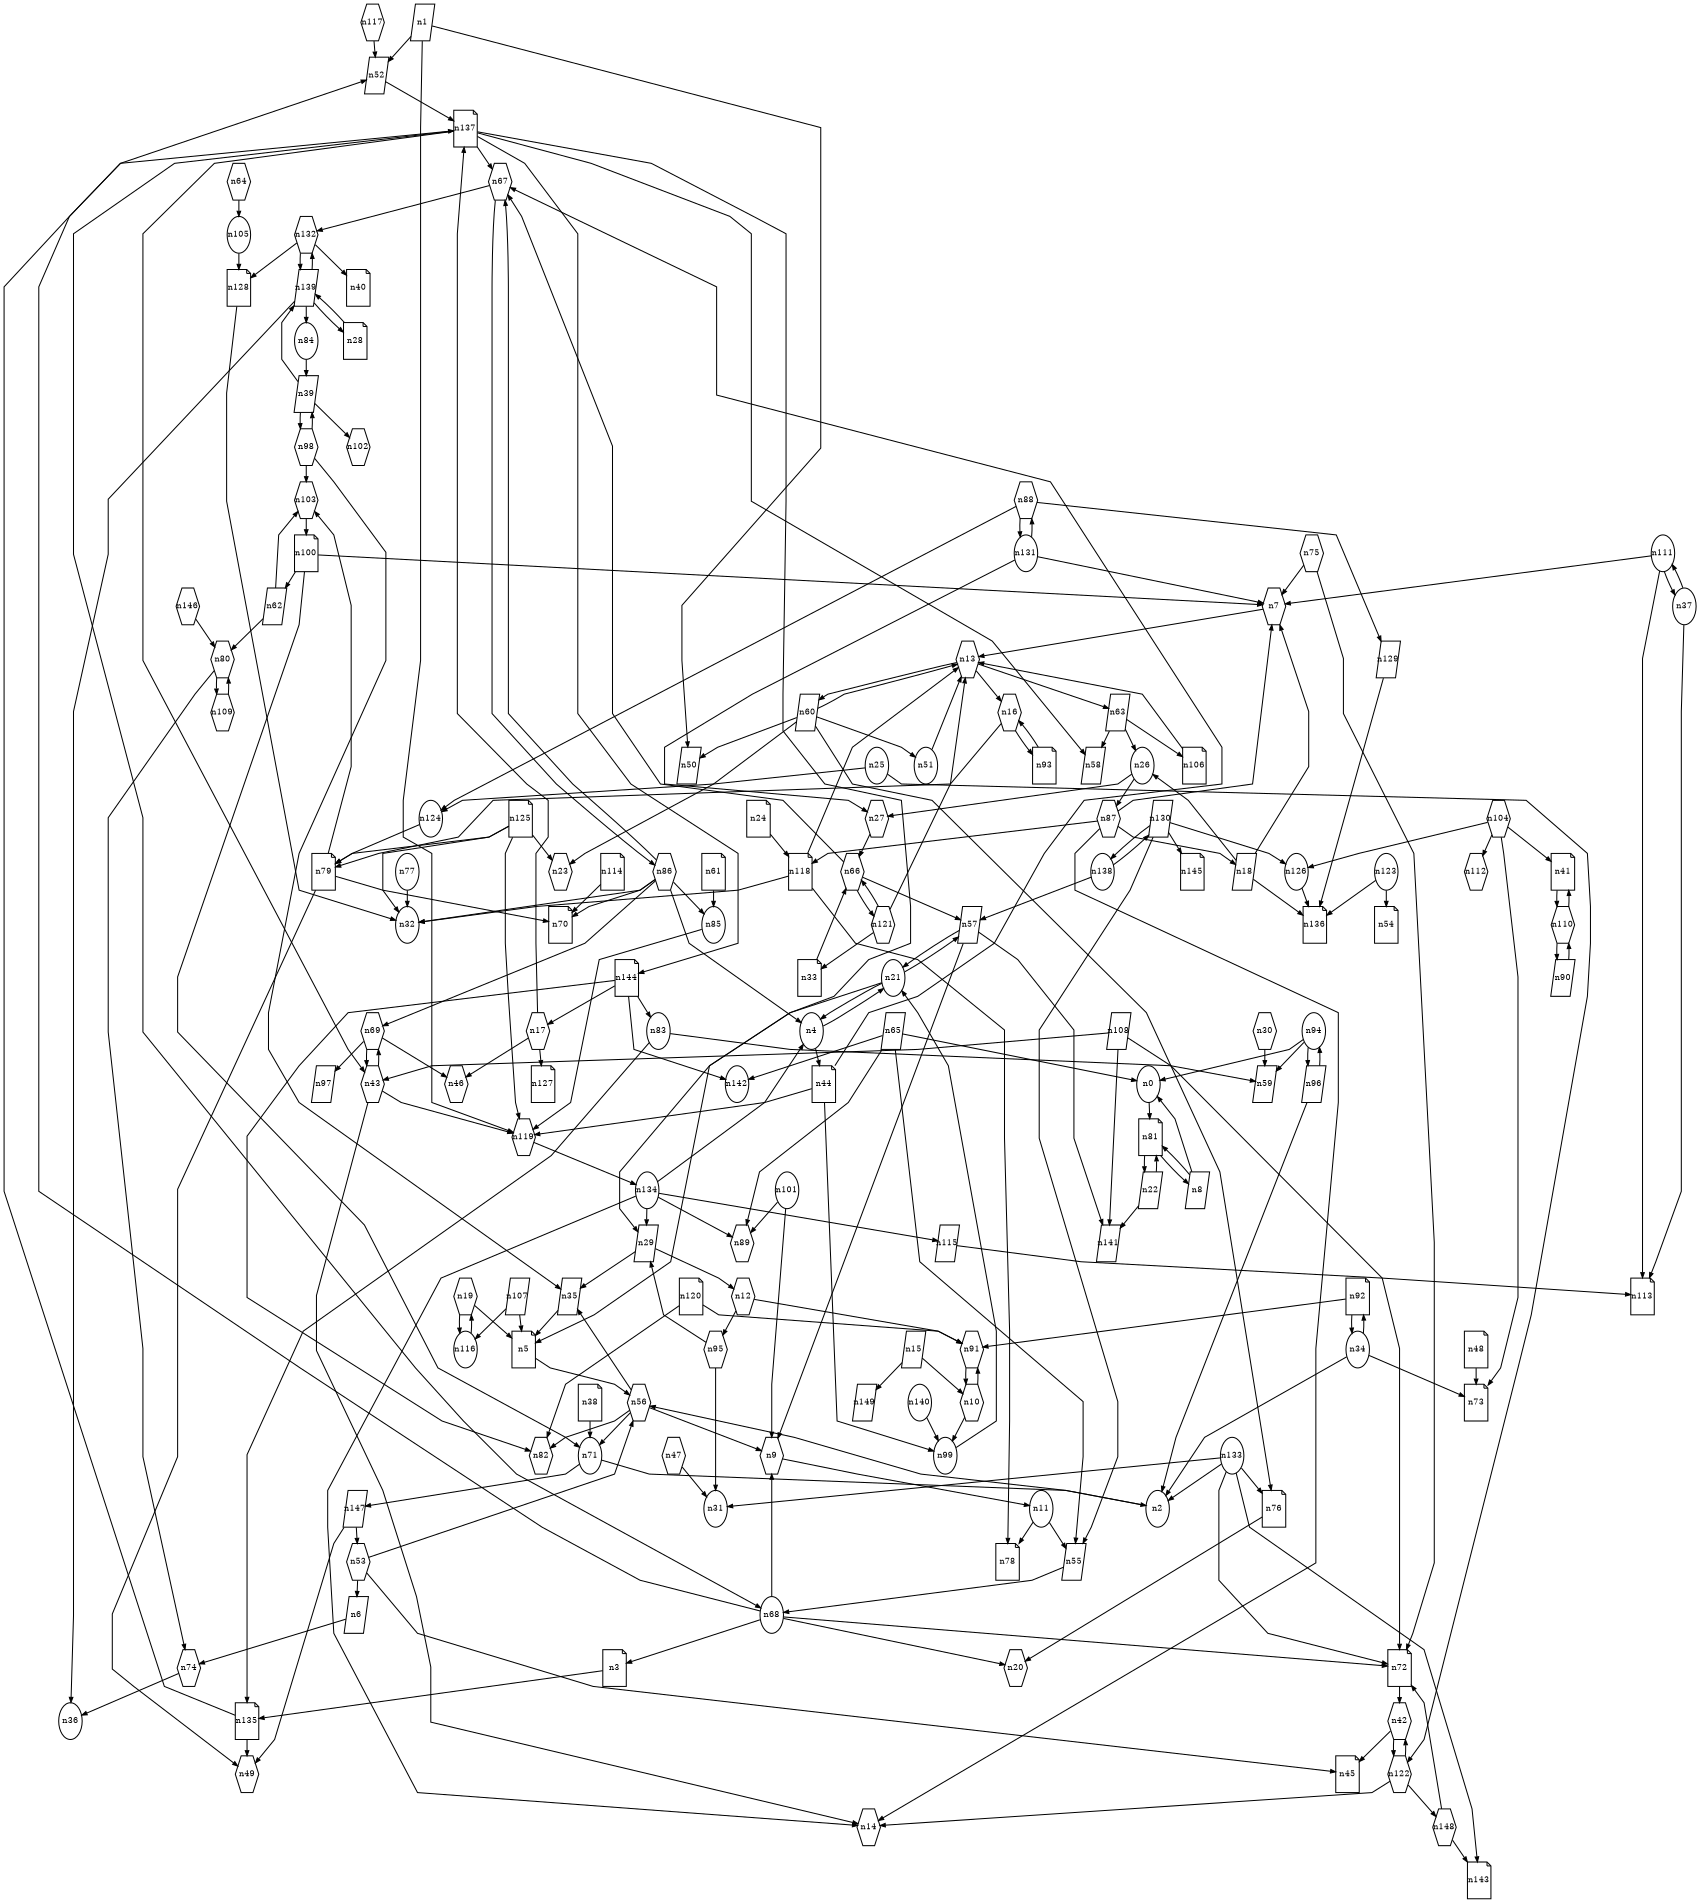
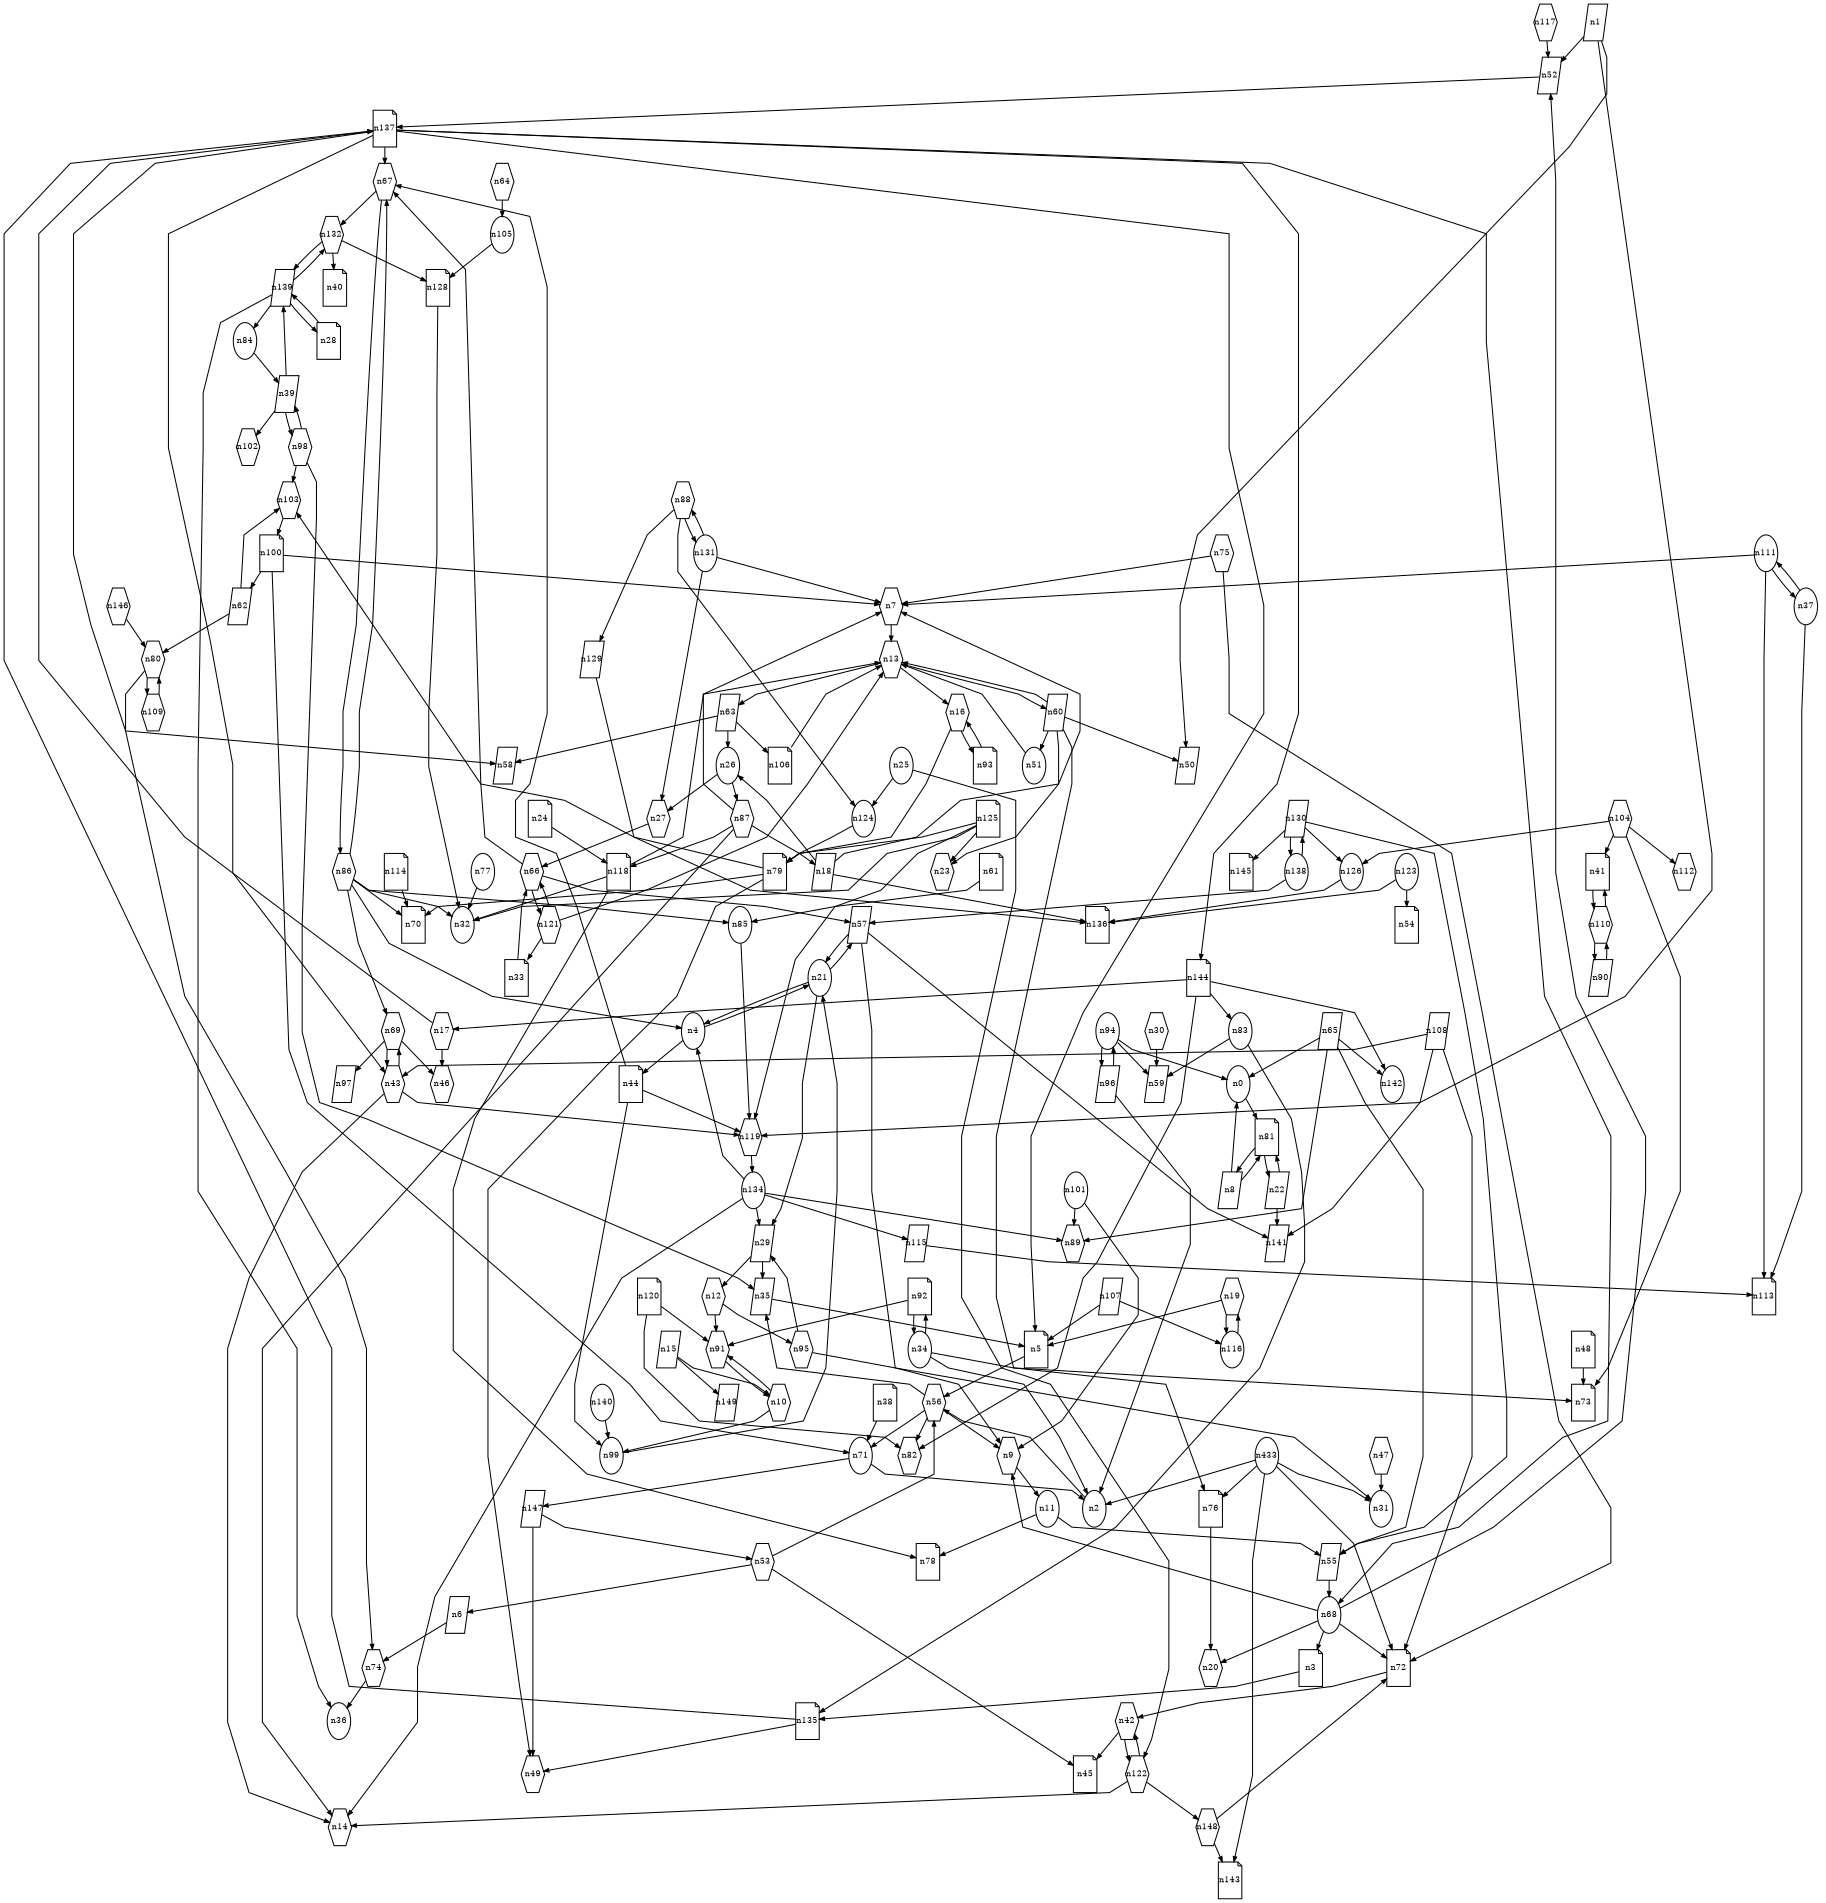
(543, 1084) -> none
(1232, 1456) -> (1267, 1456)
